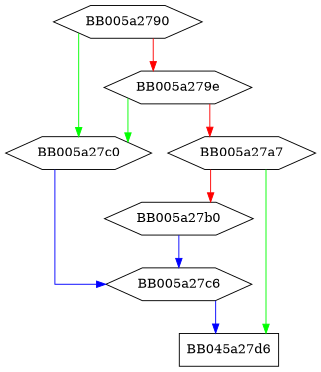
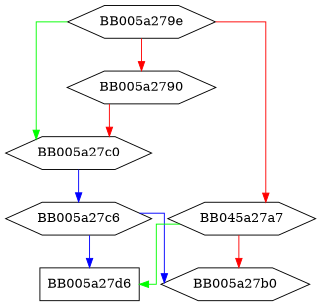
(153, 50) -> (141, 50)
(79, 80) -> (109, 116)
(242, 153) -> (242, 219)
(179, 247) -> (164, 231)
(229, 350) -> (90, 284)
